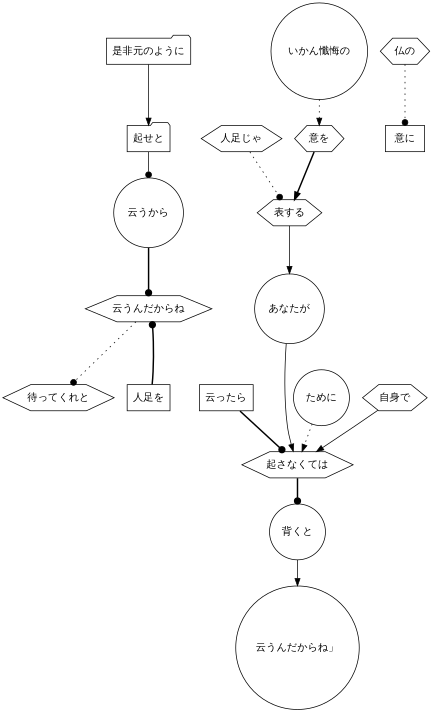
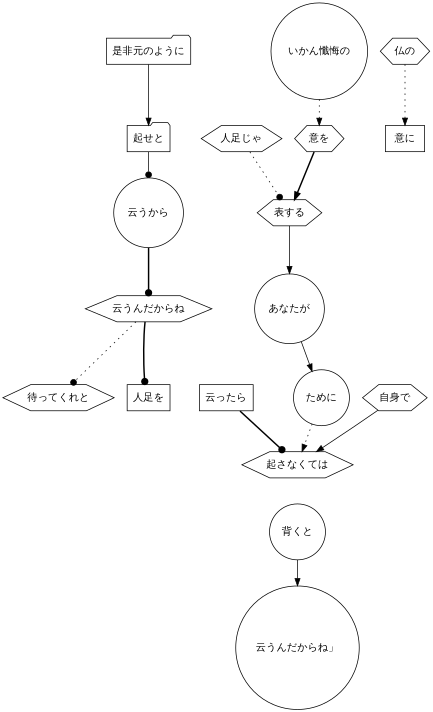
(405, 91) -> (405, 91)
(153, 356) -> (144, 350)
(285, 394) -> (305, 353)
(297, 488) -> none
